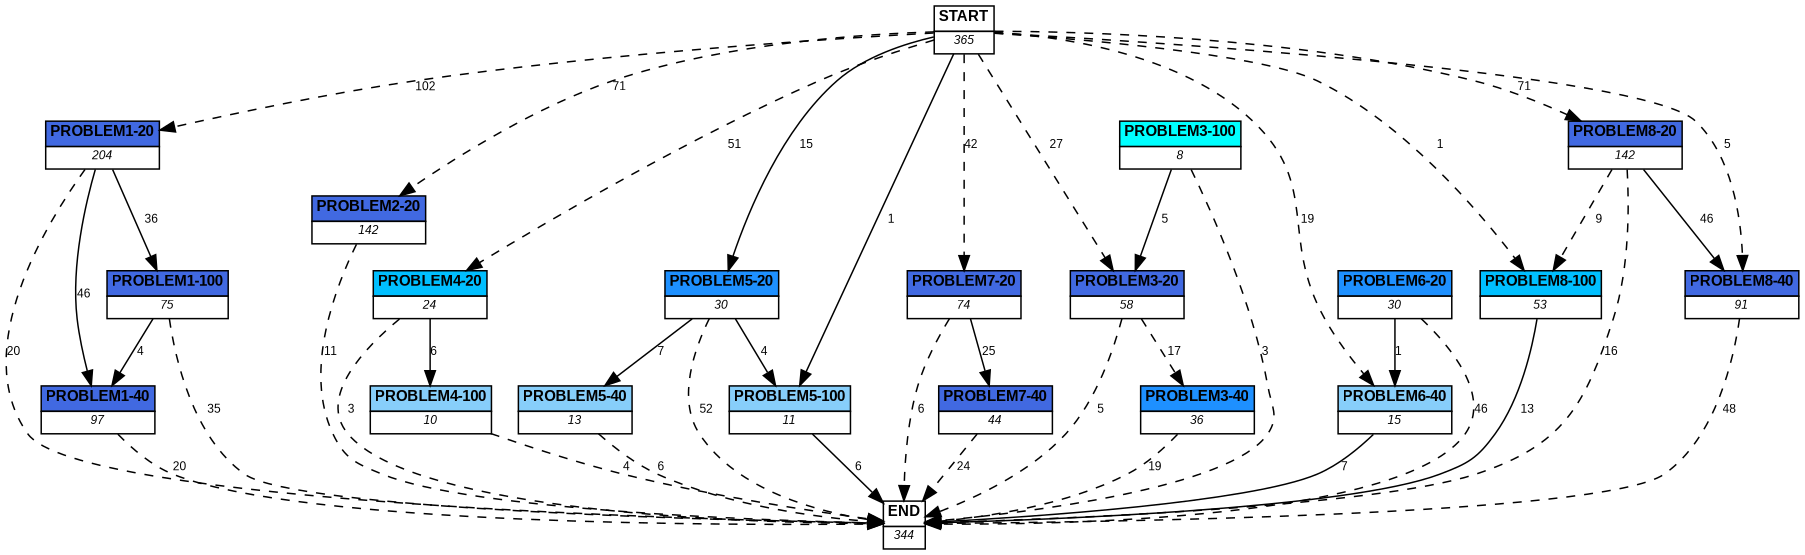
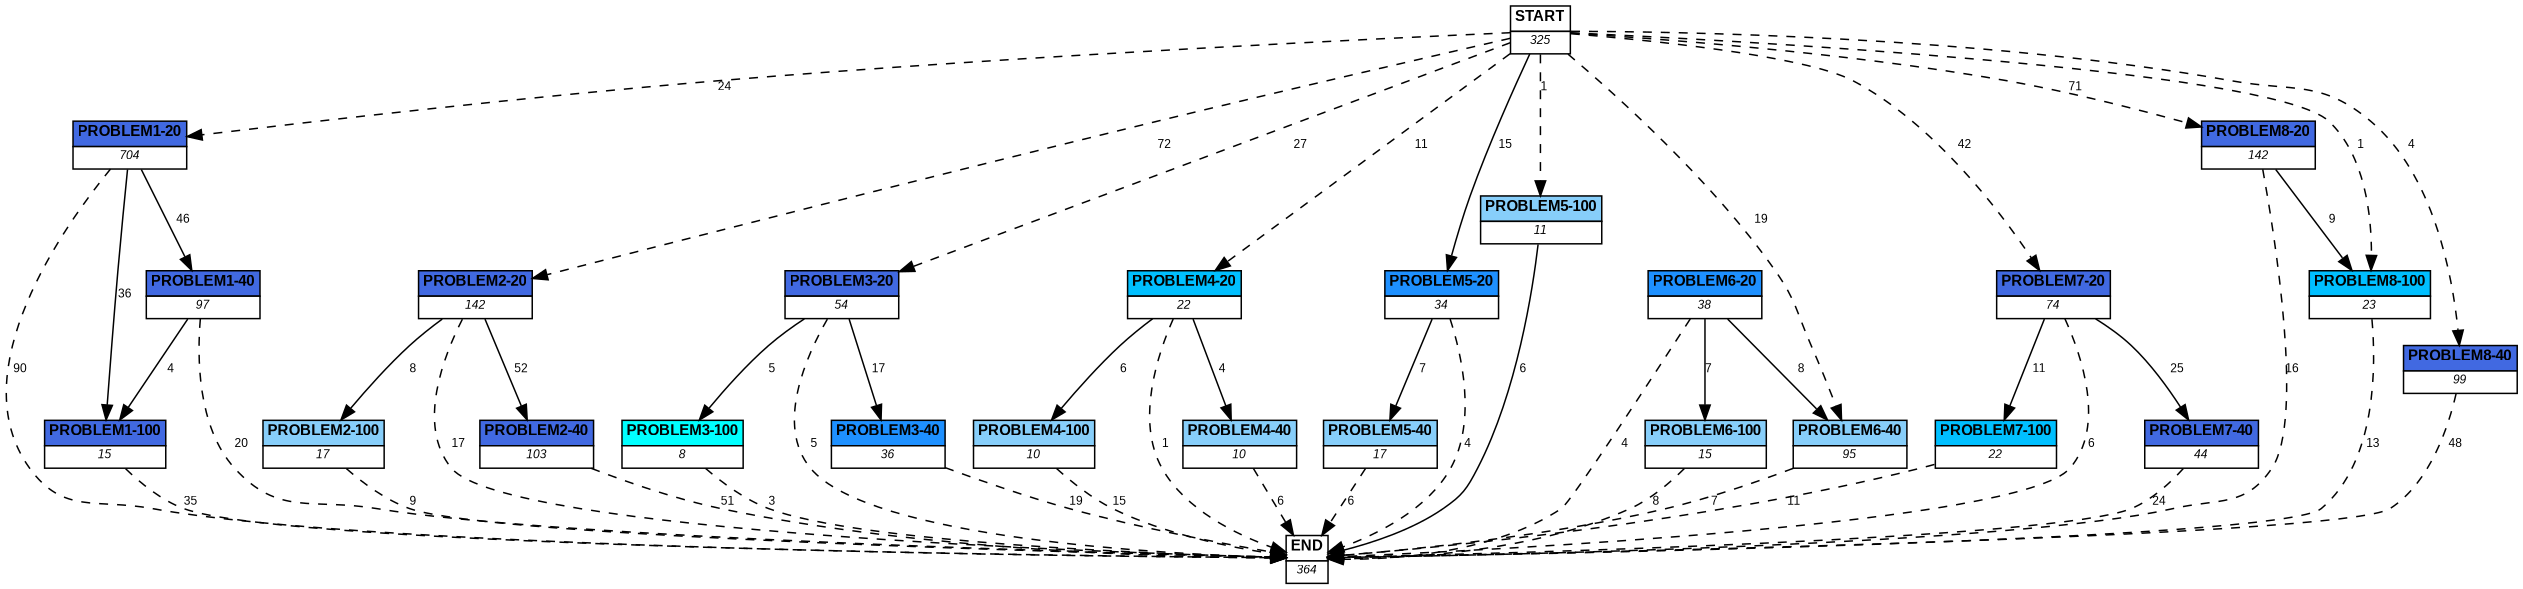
(964, 40) -> (1540, 40)
(426, 88) -> (725, 88)
(620, 88) -> (1165, 145)
(735, 145) -> (1422, 145)
(1728, 145) -> (2412, 145)
(103, 156) -> (130, 156)
(880, 213) -> (1540, 117)
(1156, 213) -> (753, 360)
(1586, 214) -> (2309, 214)
(1679, 214) -> none
(168, 305) -> (105, 455)
(430, 305) -> (1184, 305)
(722, 305) -> (1442, 305)
(1127, 305) -> (842, 305)
(1395, 305) -> (1705, 305)
(1541, 305) -> (2370, 305)
(1742, 305) -> (2460, 380)
(136, 346) -> (158, 363)
(752, 346) -> none
(1158, 346) -> (863, 362)
(14, 352) -> (21, 369)
(331, 352) -> (459, 444)
(1399, 352) -> (1801, 369)
(352, 410) -> (1166, 444)
(707, 410) -> (1468, 444)
(1482, 410) -> (1625, 444)
(575, 420) -> (1380, 455)
(1395, 420) -> (1850, 455)
none -> (323, 444)
none -> (537, 444)
none -> (1240, 444)
none -> (1705, 444)
none -> (1995, 444)
(627, 467) -> (1120, 502)
(1458, 467) -> (1935, 542)
(1176, 502) -> (1673, 507)
(904, 536) -> (1307, 570)
